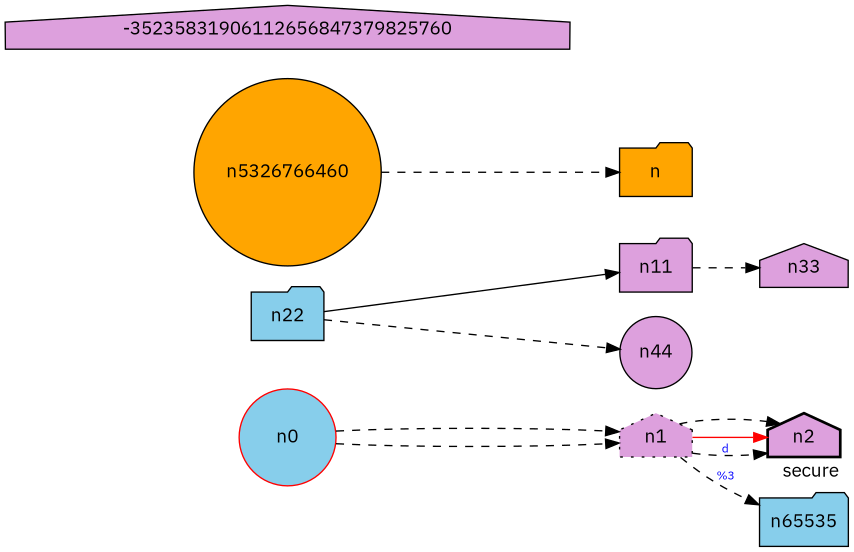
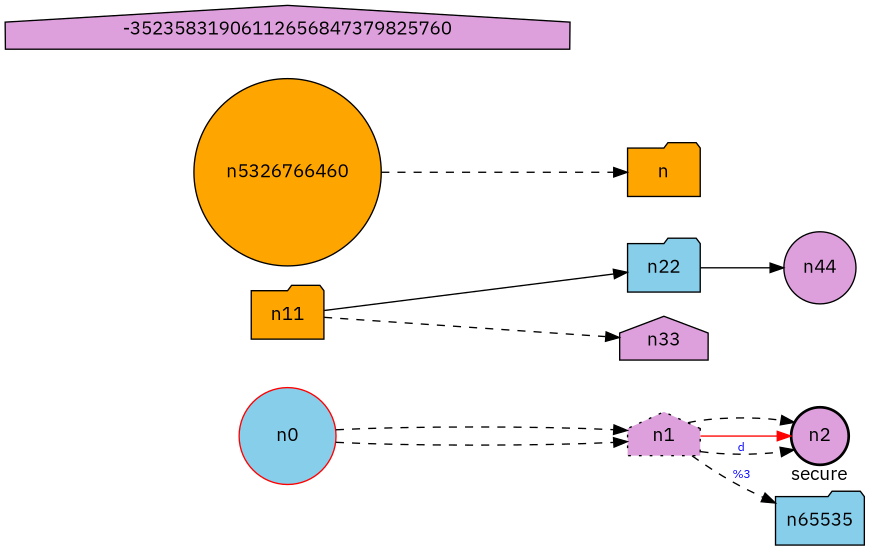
(656, 268) -> (288, 315)
(465, 293) -> (469, 292)
(465, 334) -> (735, 268)
(804, 437) -> (820, 436)
